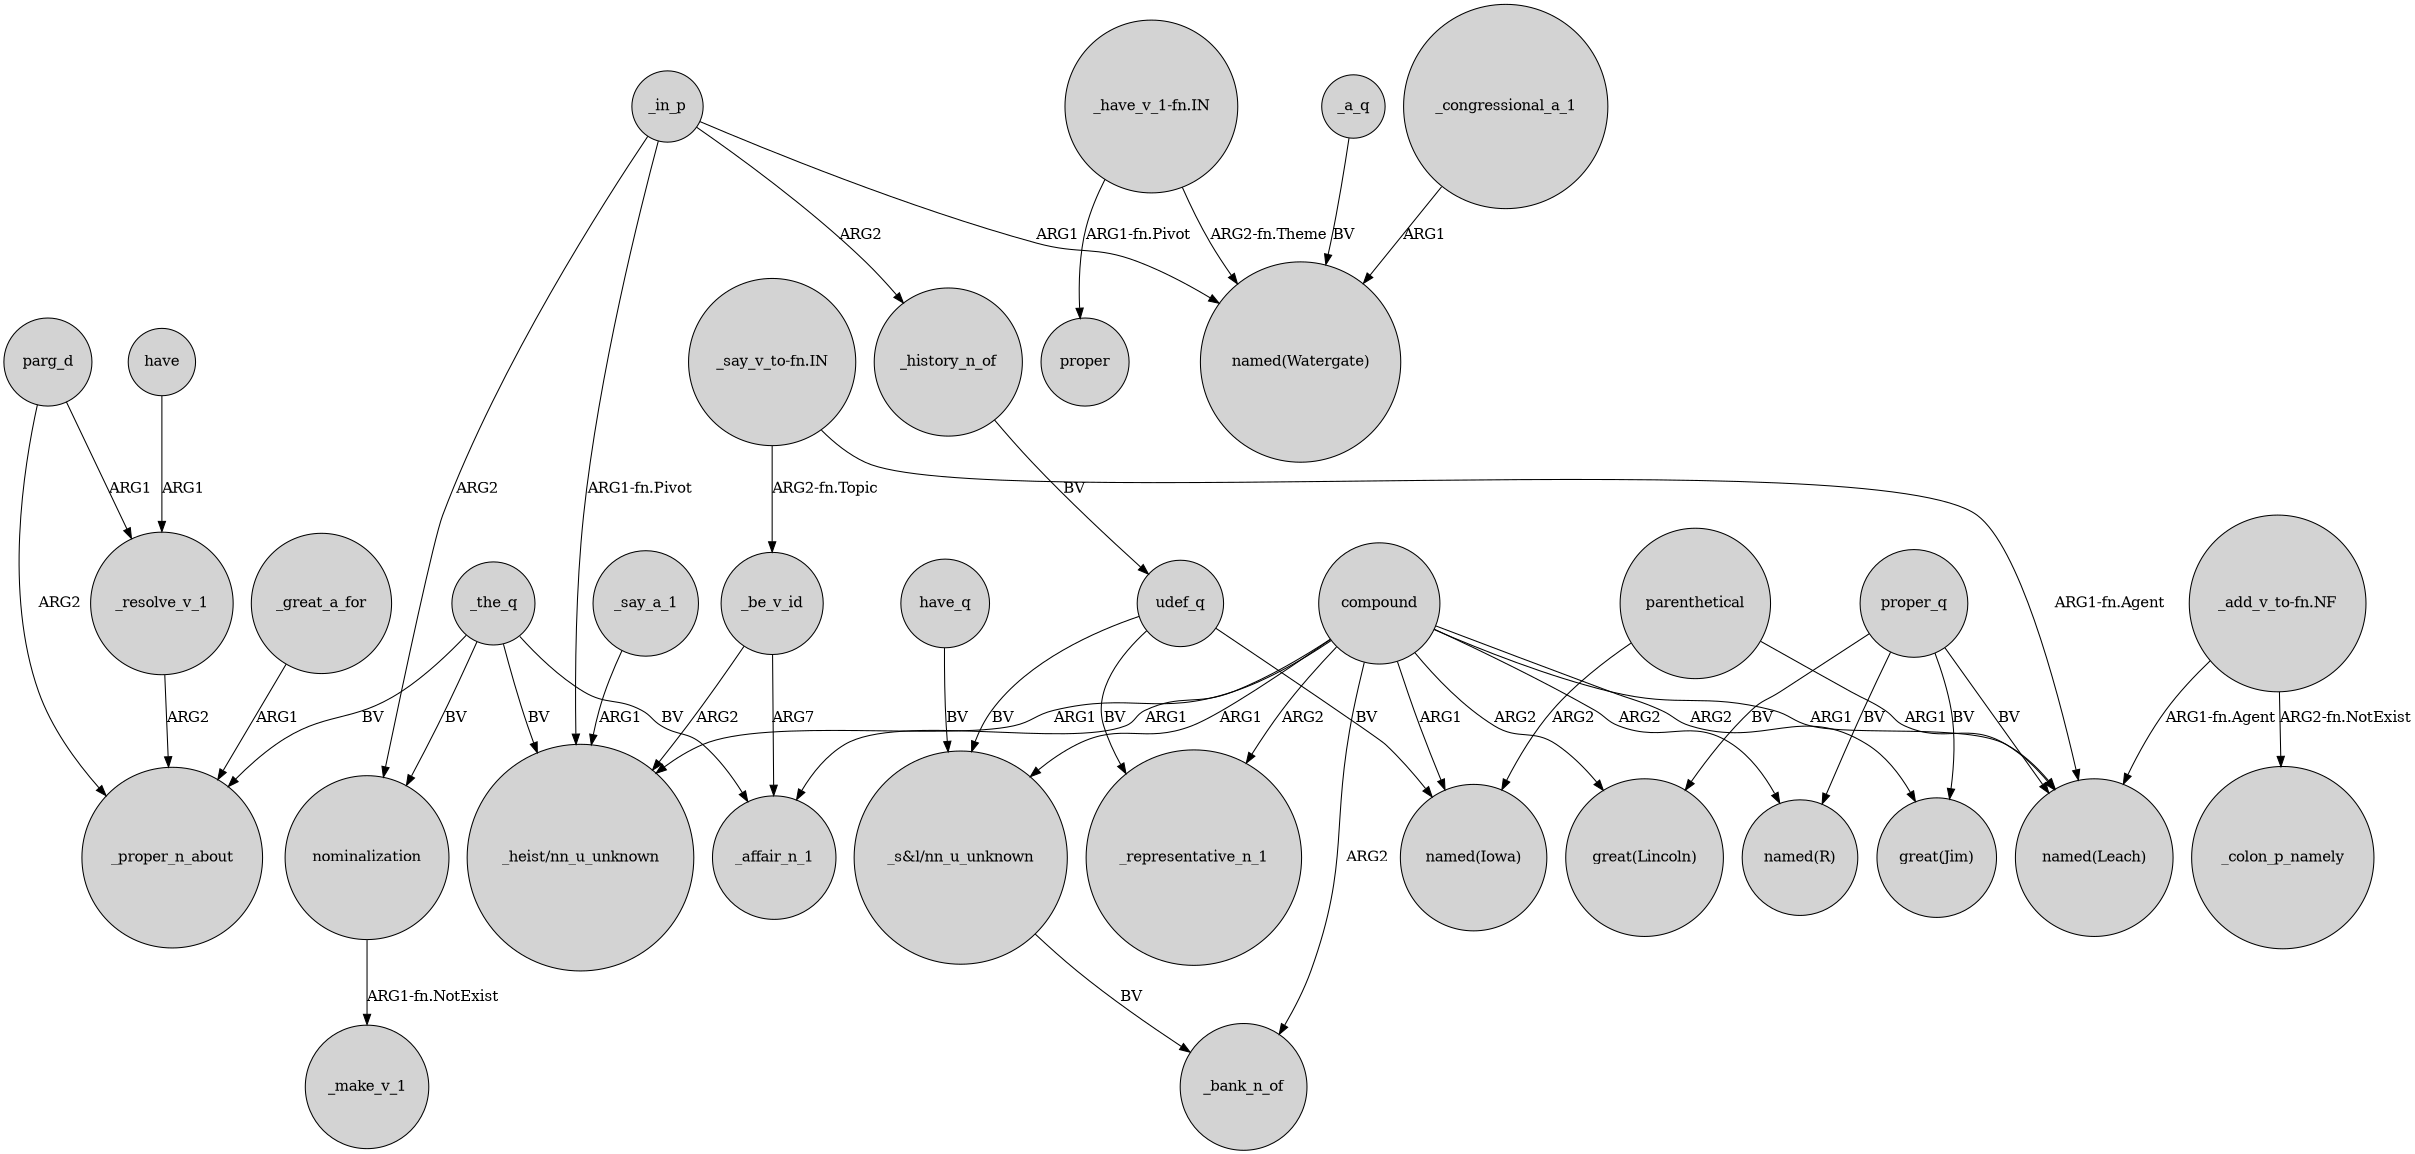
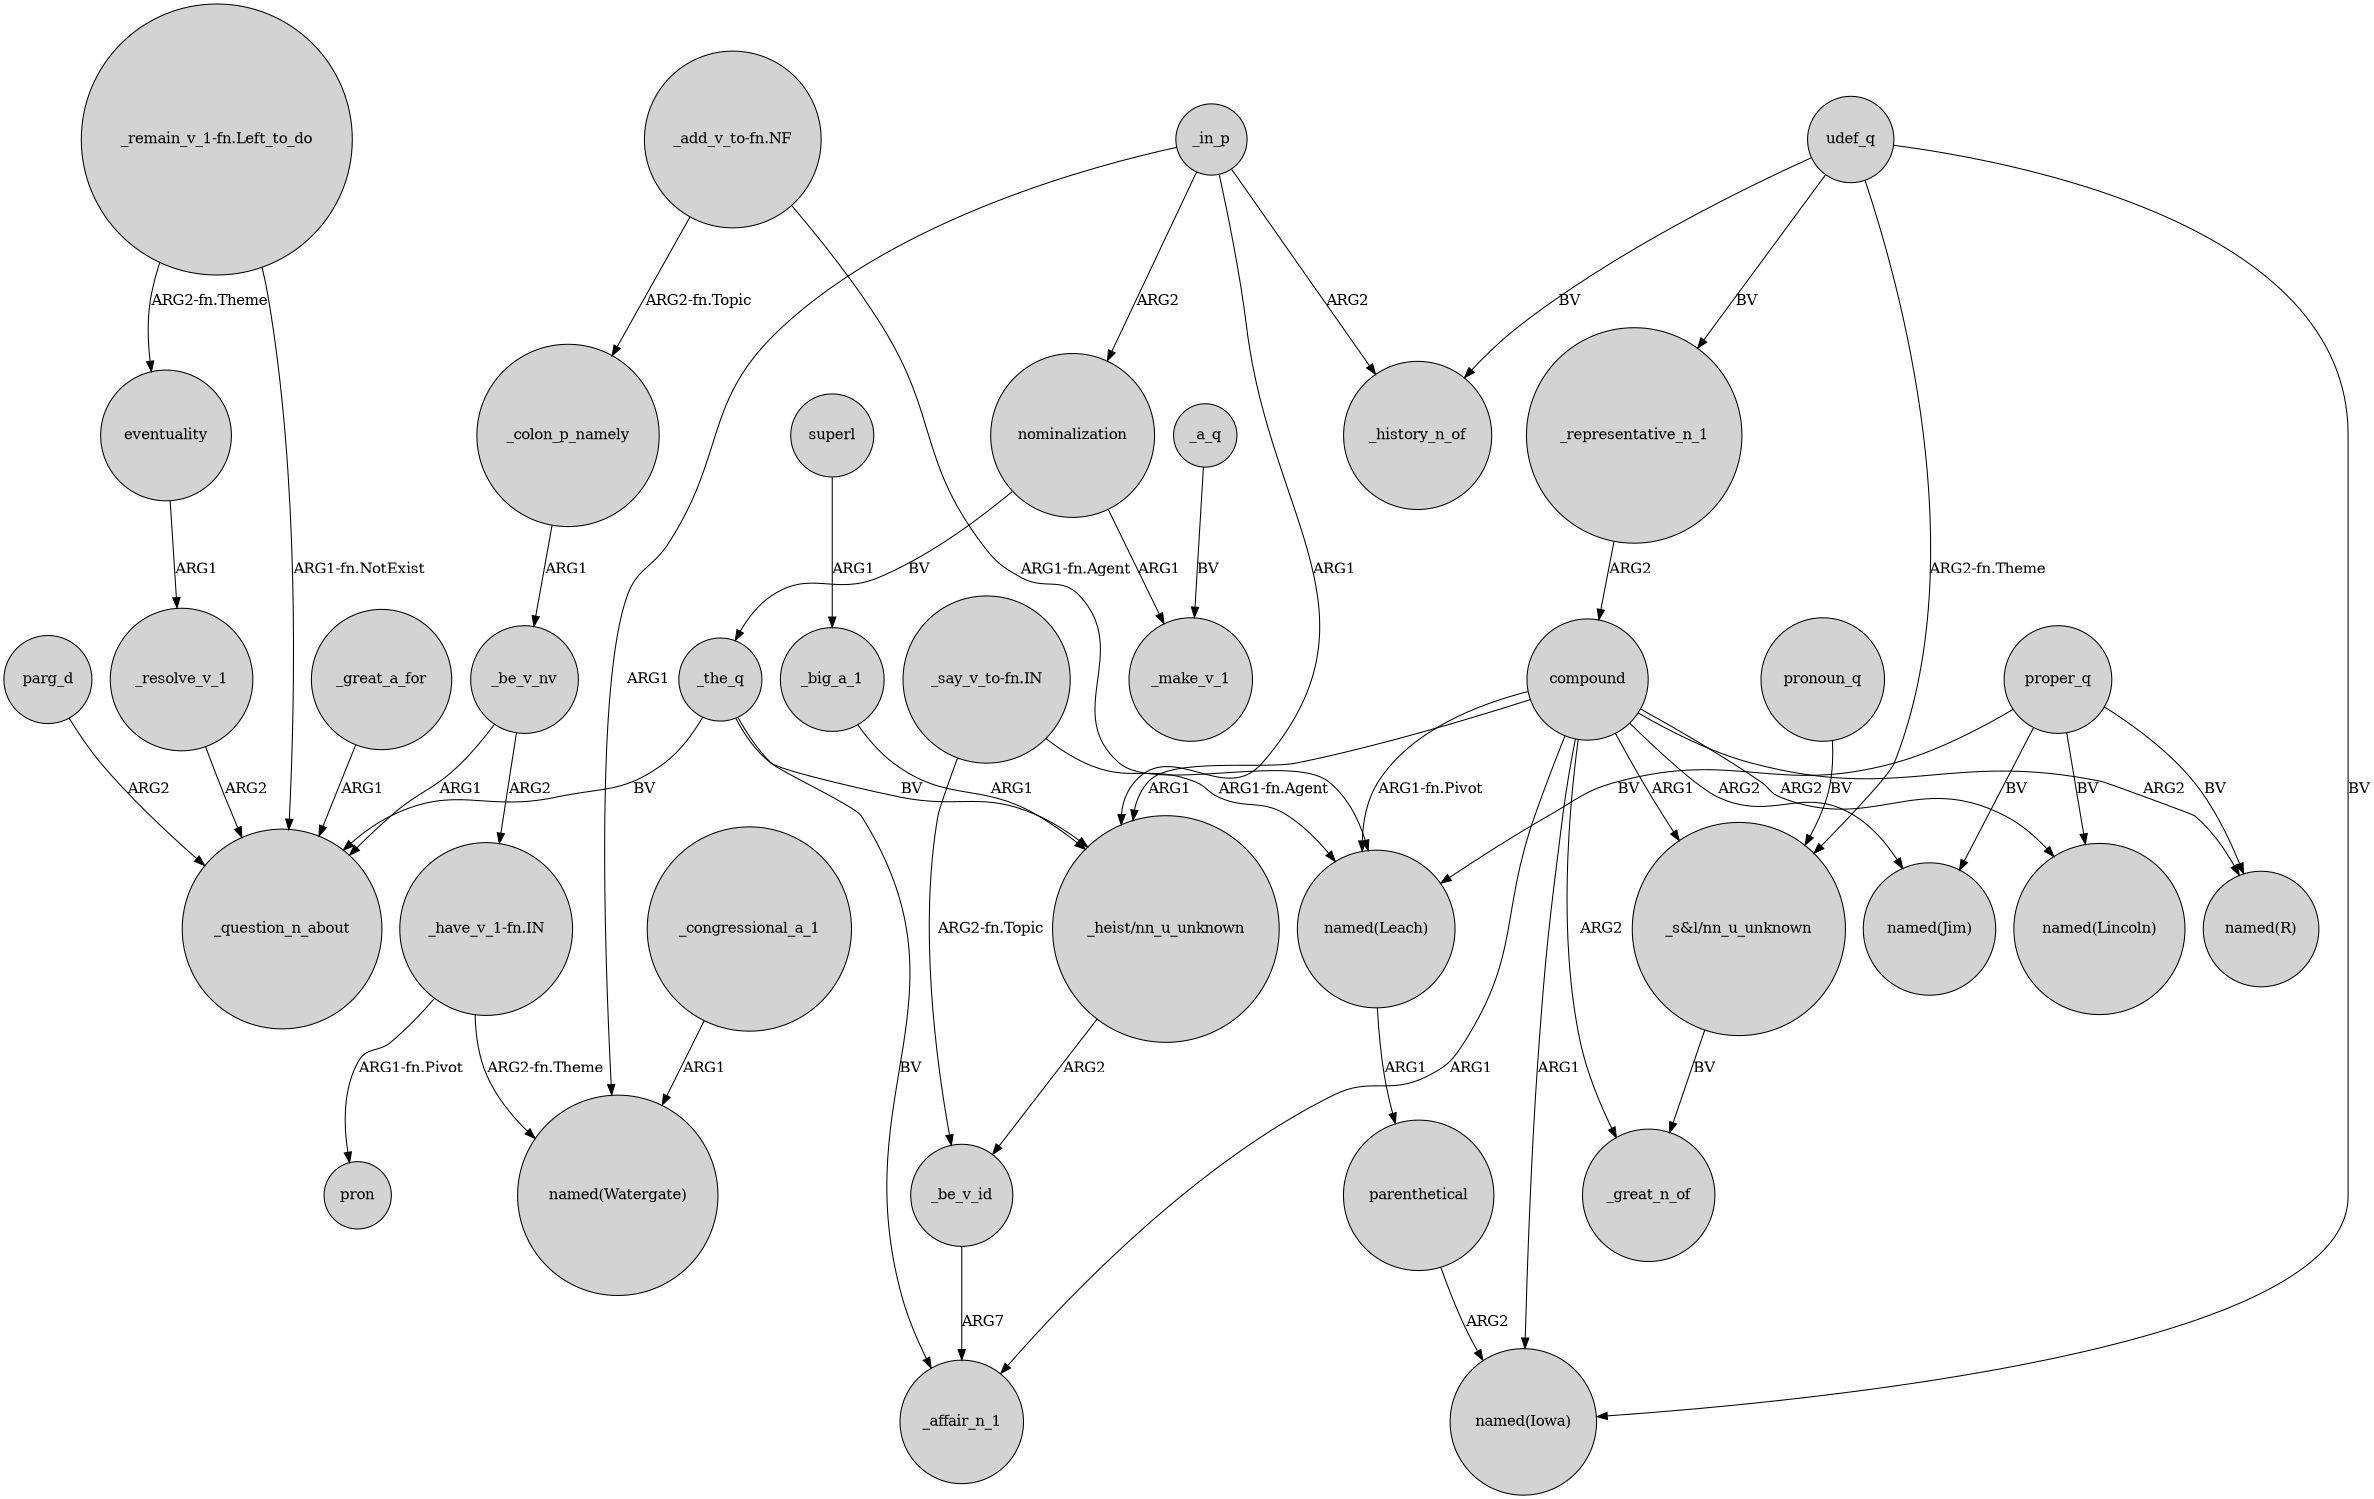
none -> (217, 139)
(1340, 196) -> (1199, 537)
(162, 362) -> (166, 435)
(1085, 362) -> (358, 1195)
none -> (832, 435)
(97, 465) -> none
(640, 489) -> (1334, 570)
(1065, 496) -> (1633, 250)
(646, 603) -> (832, 680)
(945, 603) -> (1823, 680)
none -> (525, 680)
(1291, 698) -> (1607, 575)
(703, 705) -> (1048, 1083)
(446, 709) -> (879, 577)
(1003, 718) -> (1987, 570)
(1832, 718) -> (1431, 789)
(2345, 718) -> (699, 301)
(1901, 724) -> (1382, 1061)
(172, 858) -> (282, 929)
(1645, 858) -> (2099, 929)
(1937, 858) -> (1929, 929)
(433, 997) -> (1159, 570)
(1244, 1087) -> (1649, 1195)
